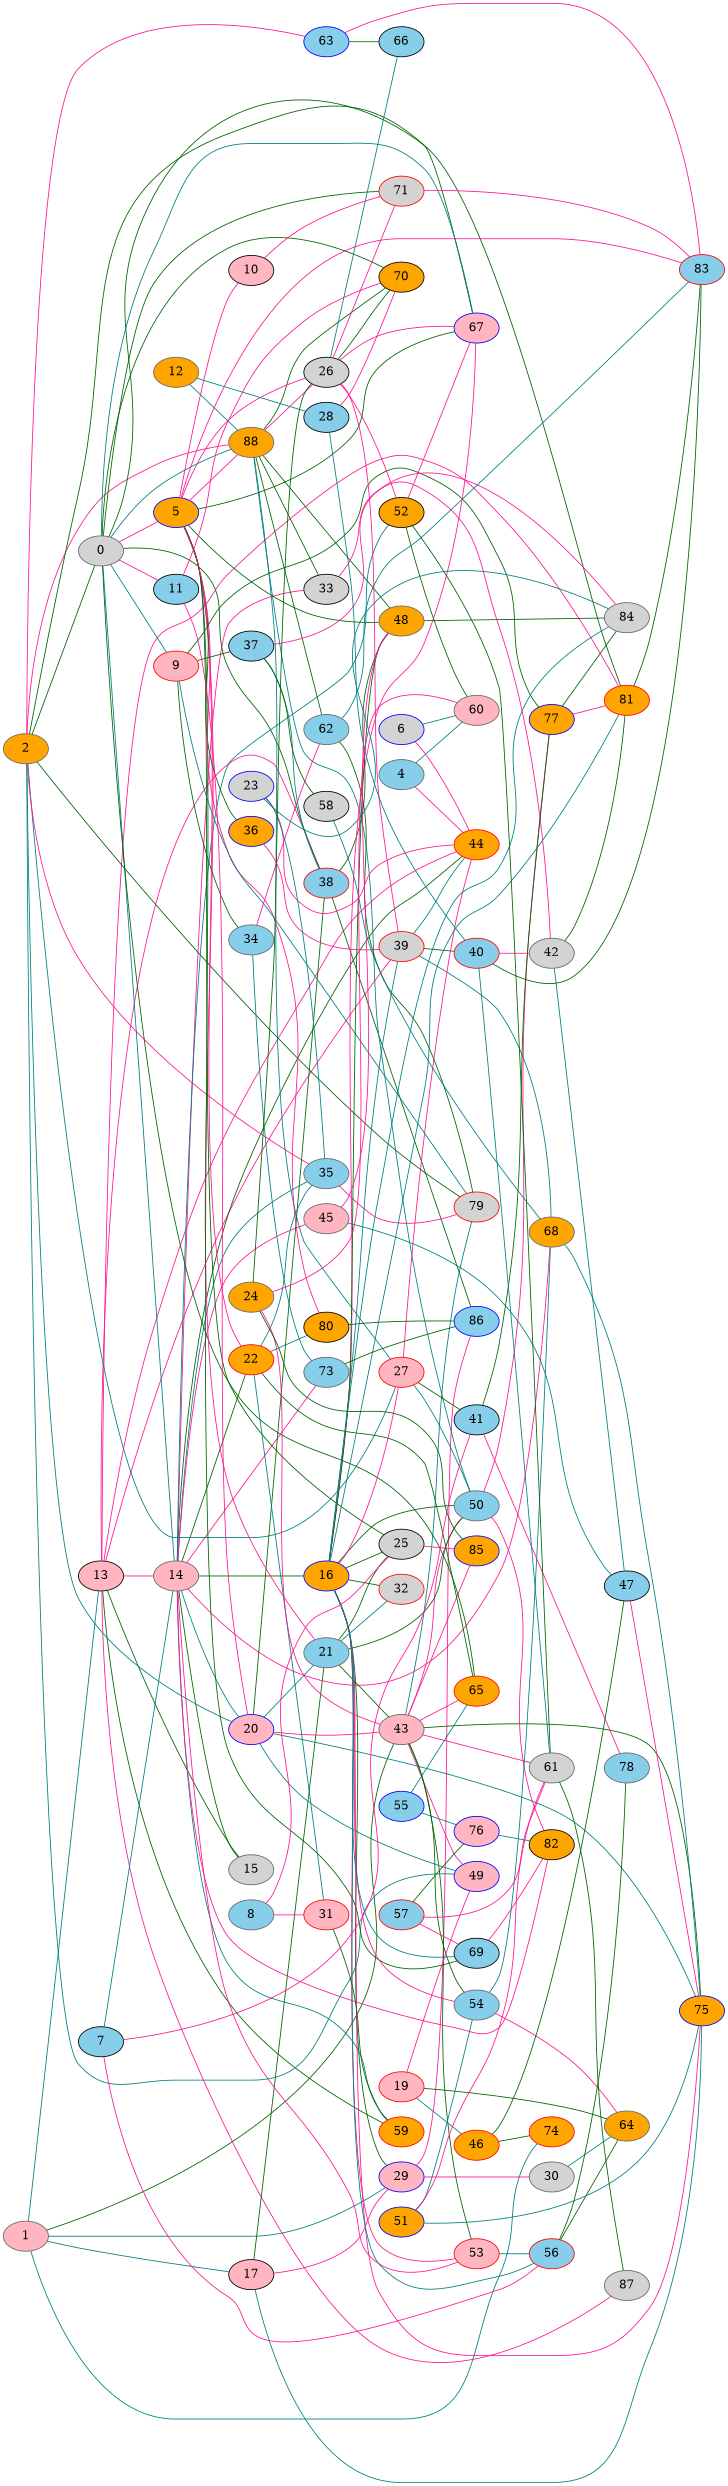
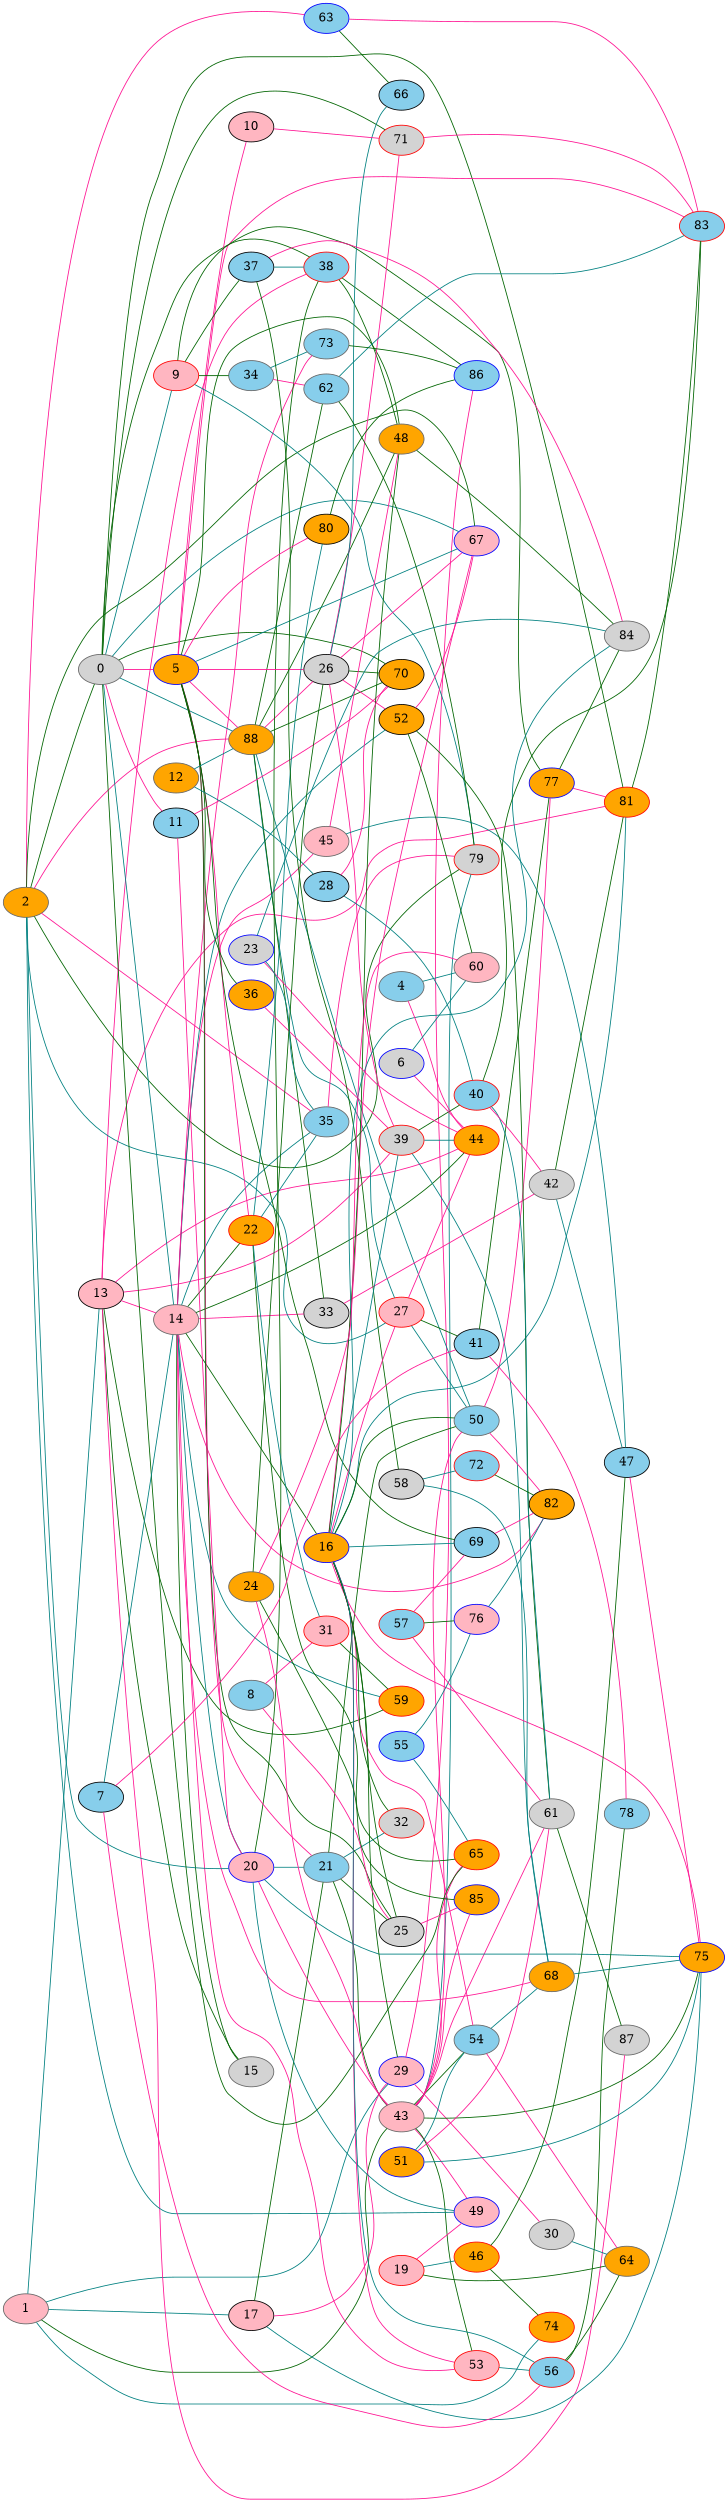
(348, 441) -> (333, 602)
none -> (477, 1466)
